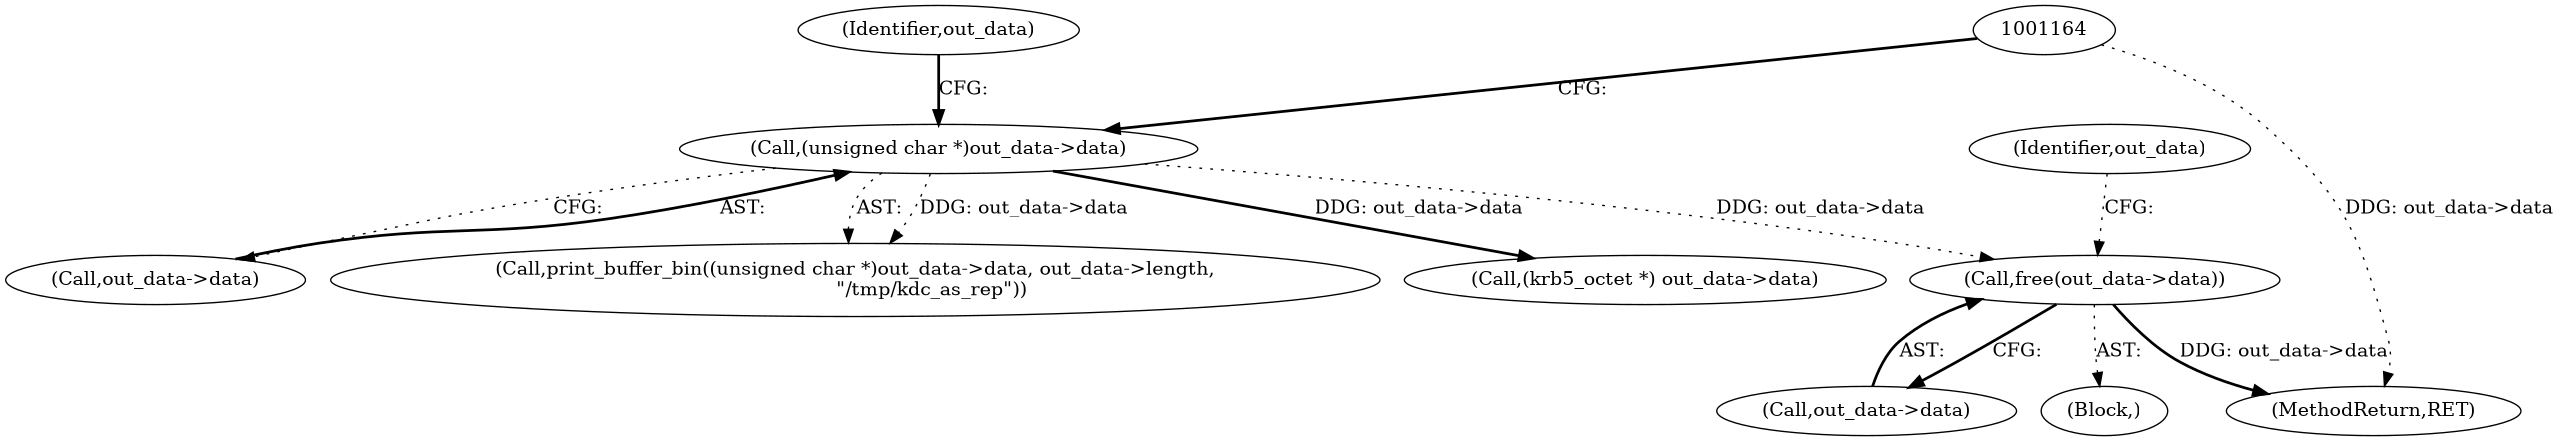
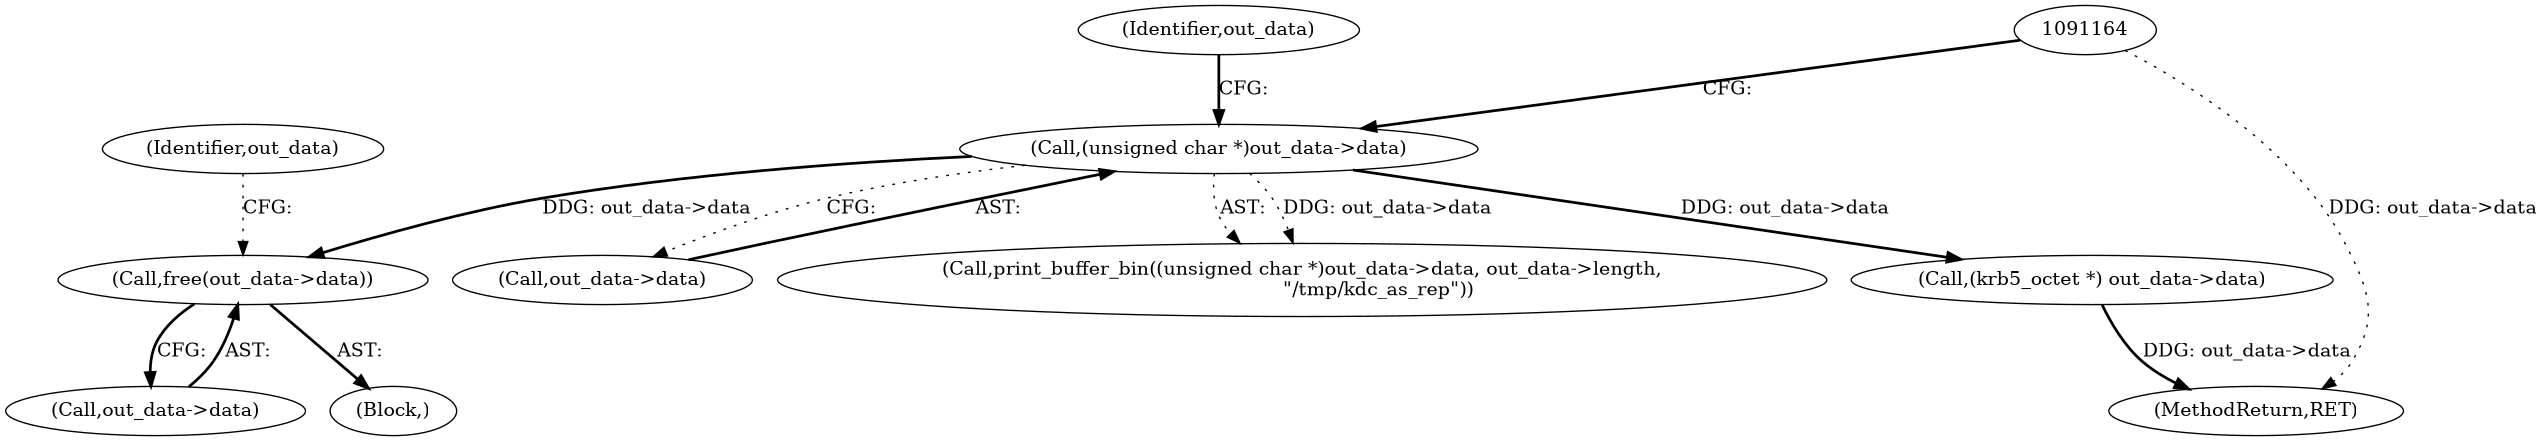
(2044, 30) -> (2085, 30)
(1564, 201) -> (644, 183)
(2095, 339) -> (314, 342)
(2176, 360) -> (2132, 351)
